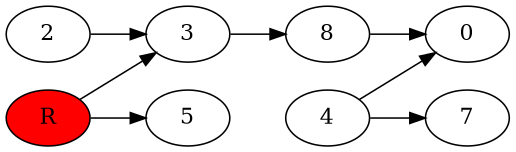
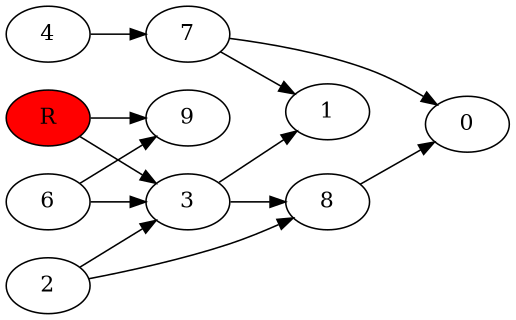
(391, 80) -> (330, 57)
none -> (328, 112)
(188, 118) -> (188, 118)
none -> (48, 202)
none -> (185, 257)
